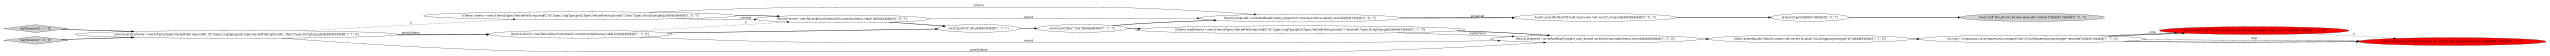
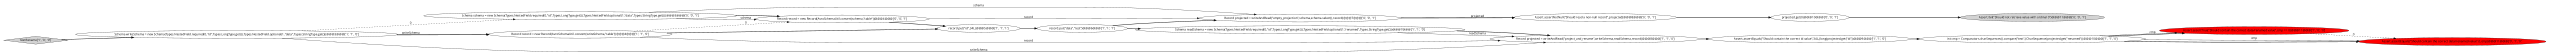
(36, 29) -> none
